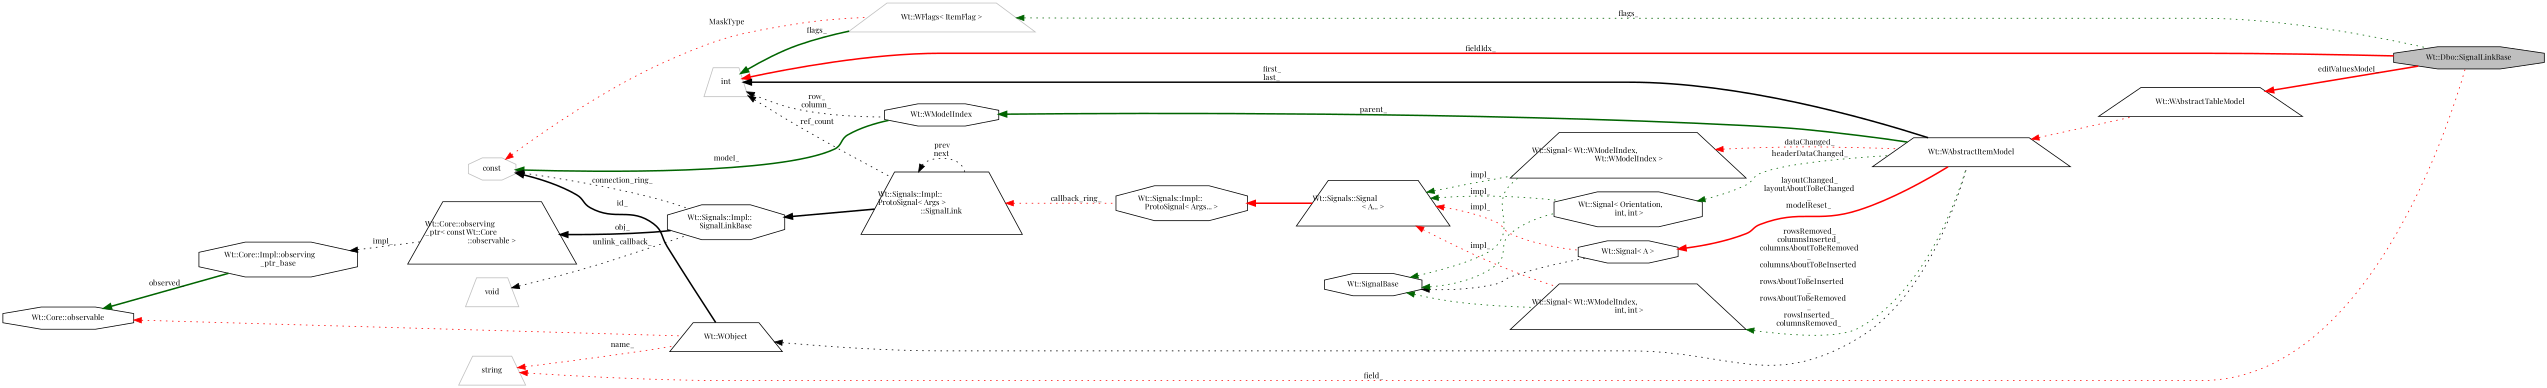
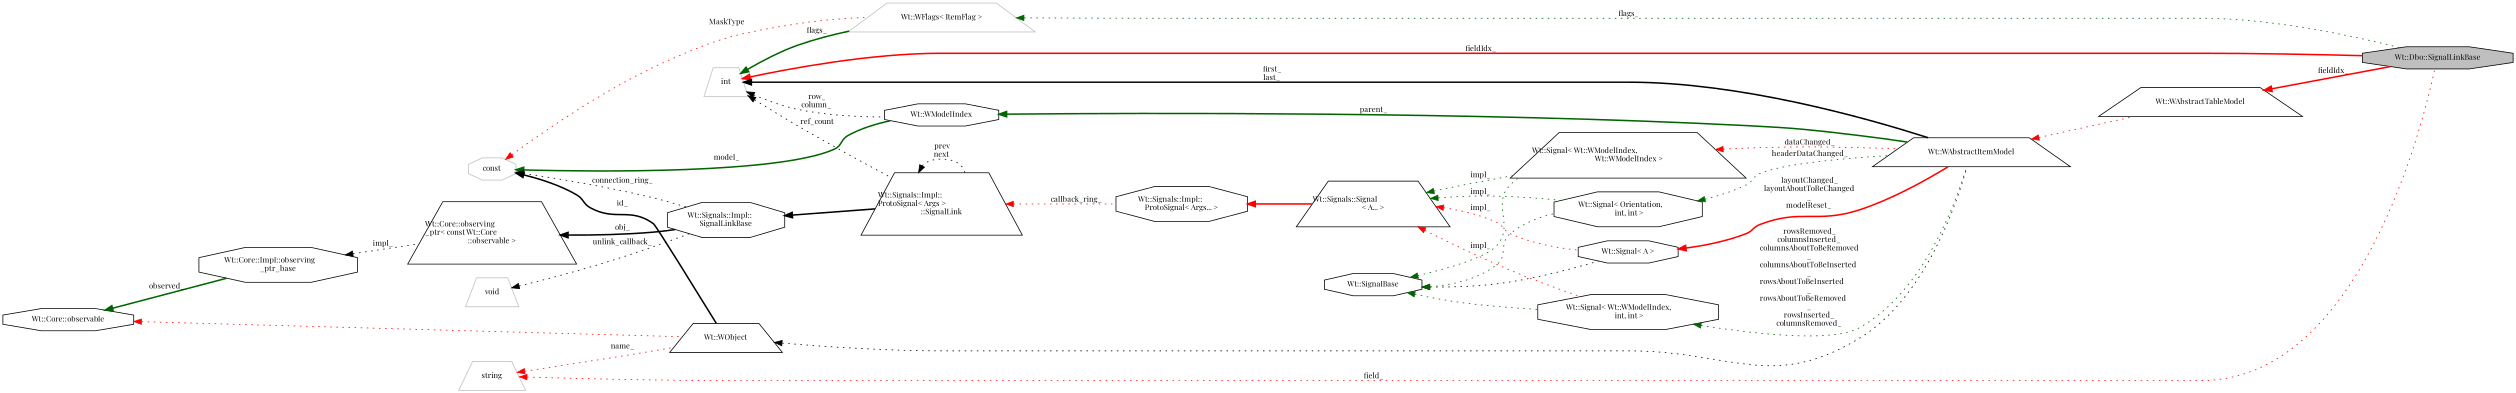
(2348, 70) -> (2333, 71)
(1628, 307) -> (1628, 312)
